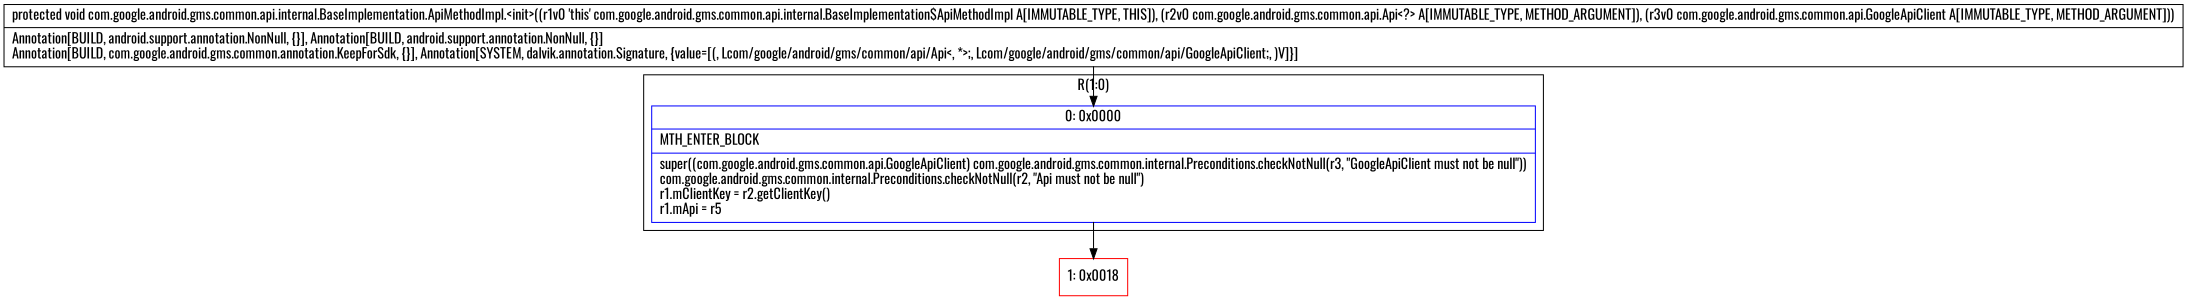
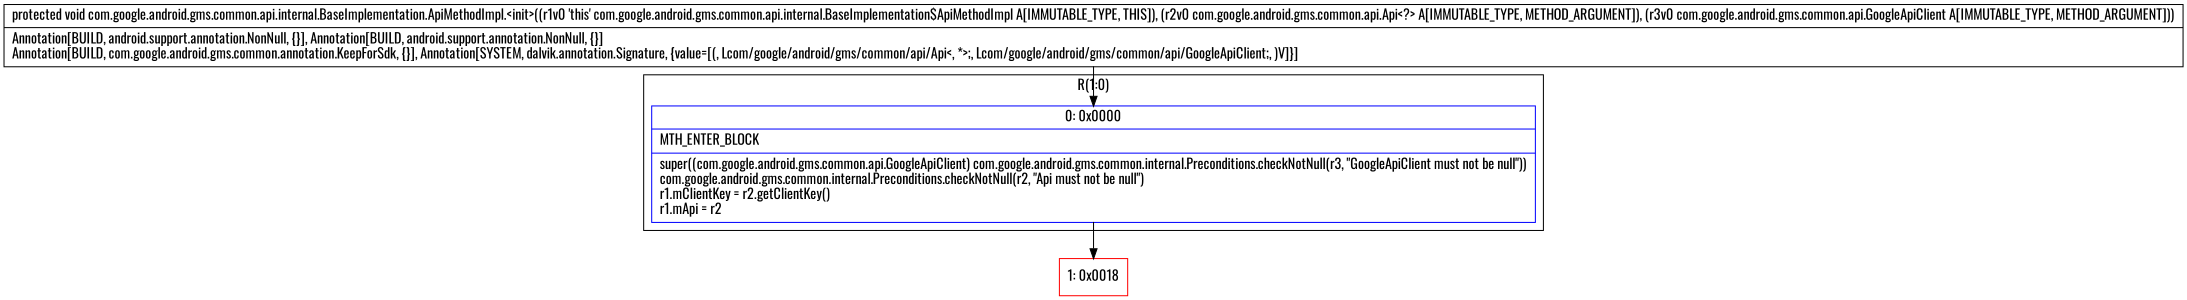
(691, 210) -> (691, 210)
